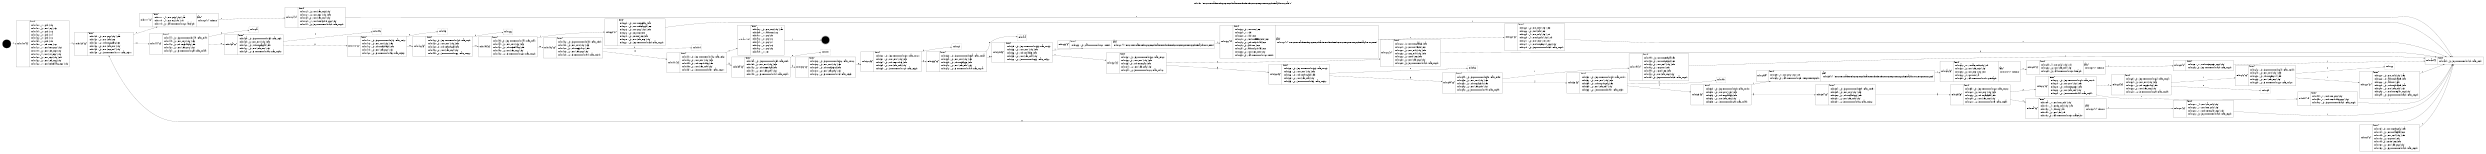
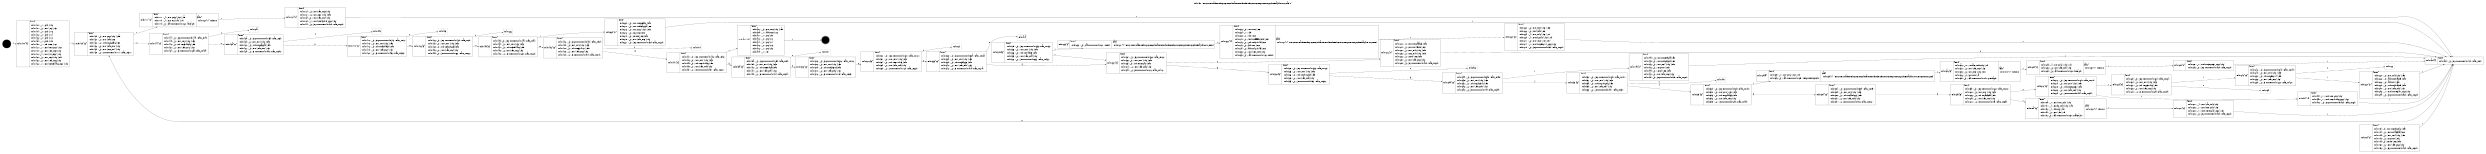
(989, 57) -> (1046, 66)
